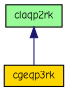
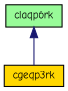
(34, 16) -> (34, 16)
